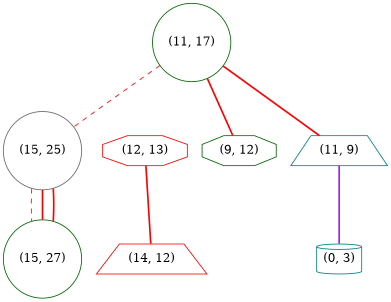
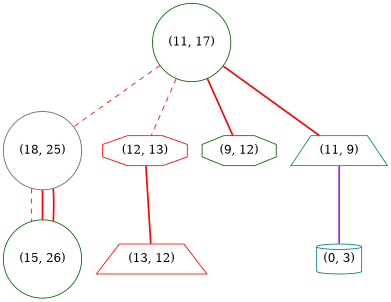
none -> (164, 107)
(42, 151) -> (42, 151)
(42, 259) -> (42, 259)
(152, 259) -> (152, 259)
